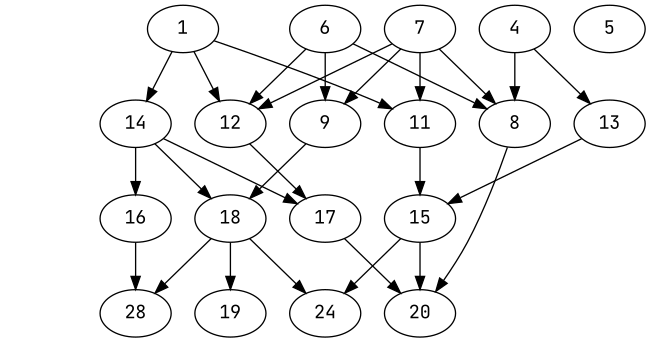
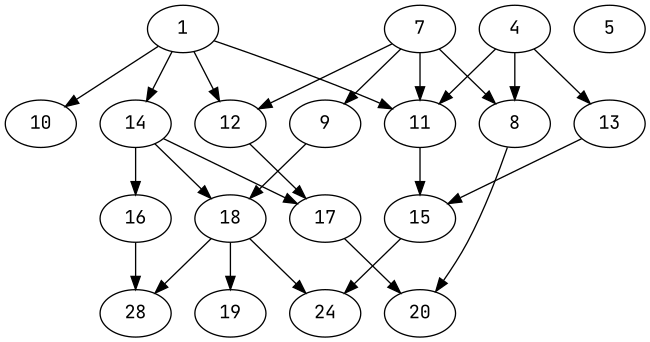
(325, 29) -> none
none -> (473, 70)
none -> (41, 124)
(420, 260) -> none
